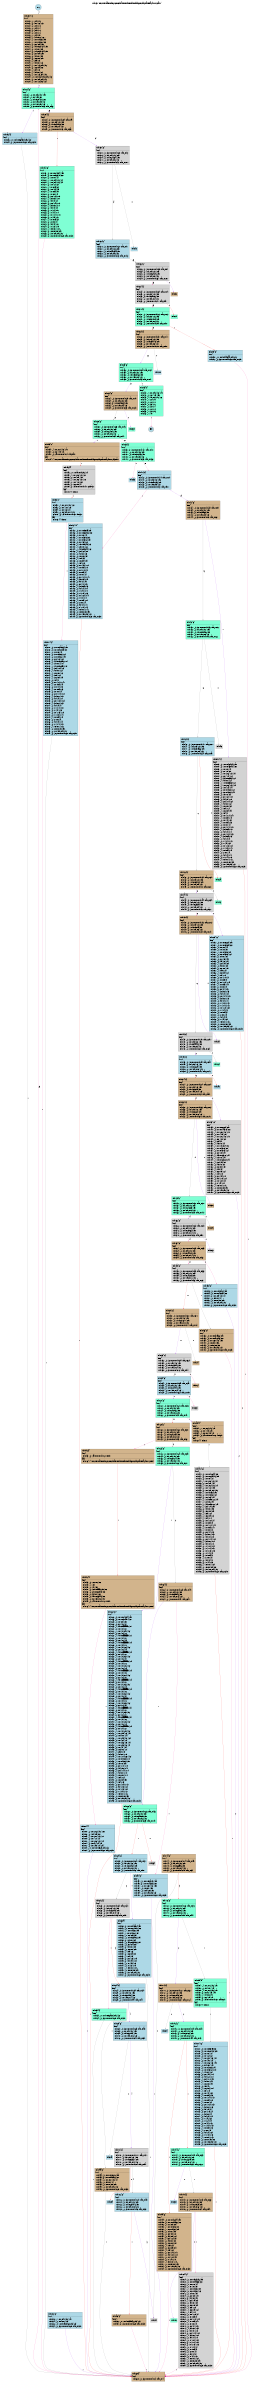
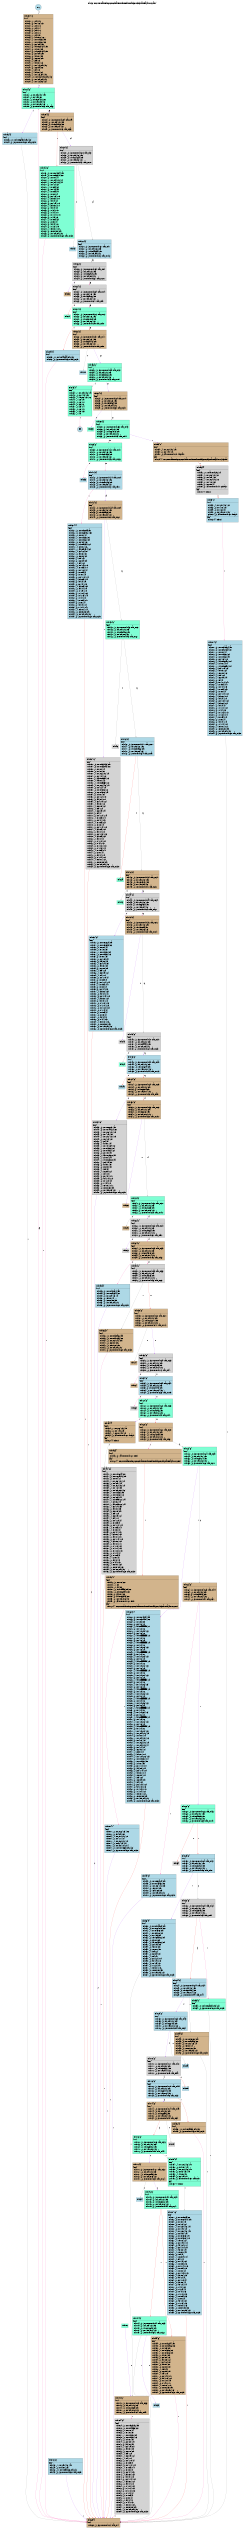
(145, 2264) -> (164, 2100)
(191, 2272) -> (128, 2362)
